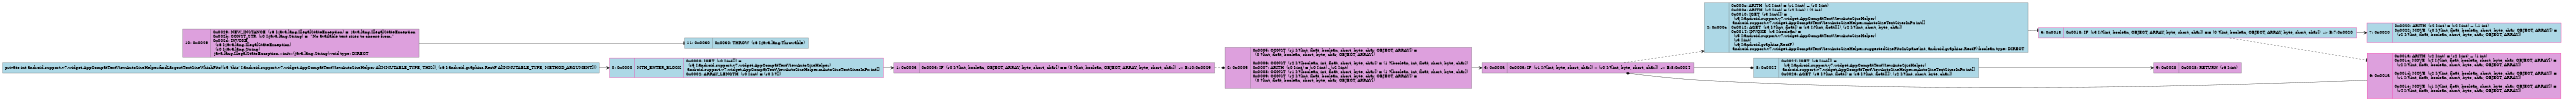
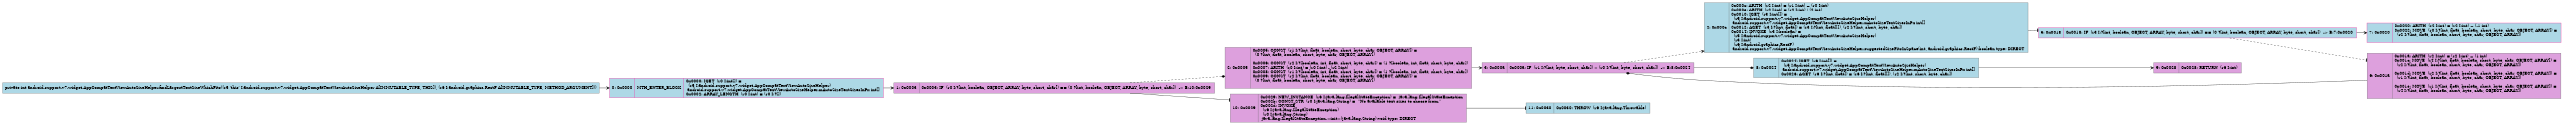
(2464, 76) -> (2464, 76)
none -> (1179, 97)
